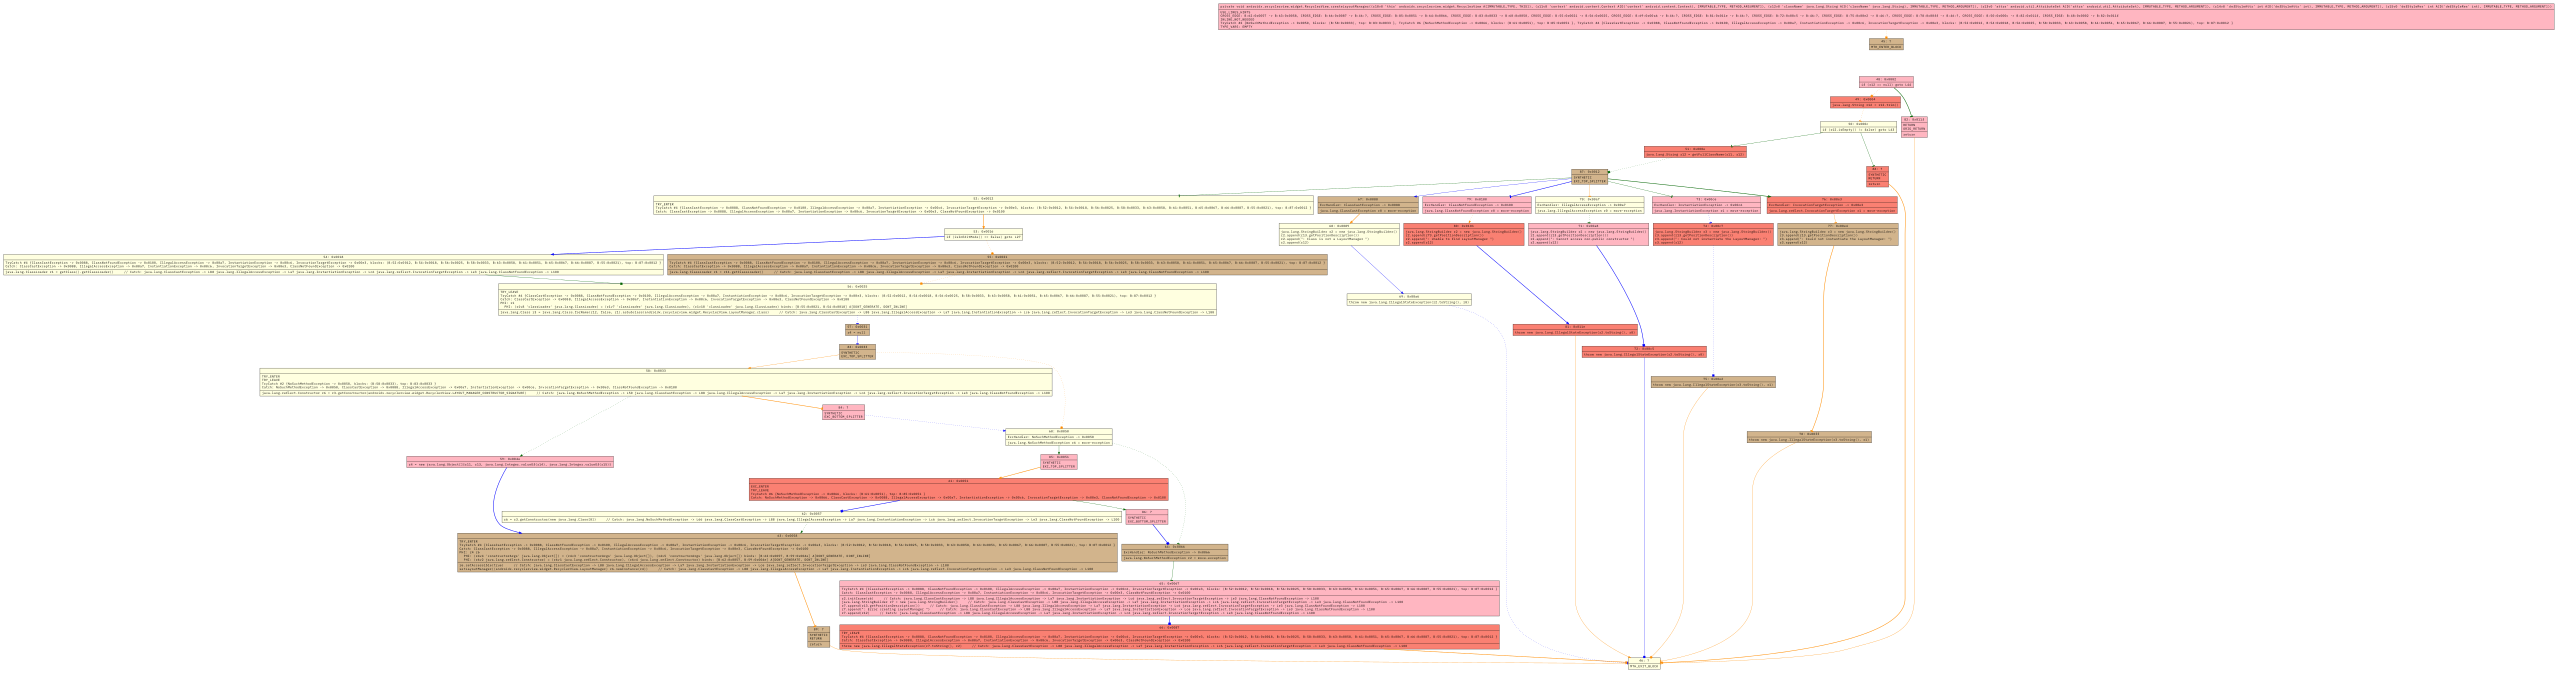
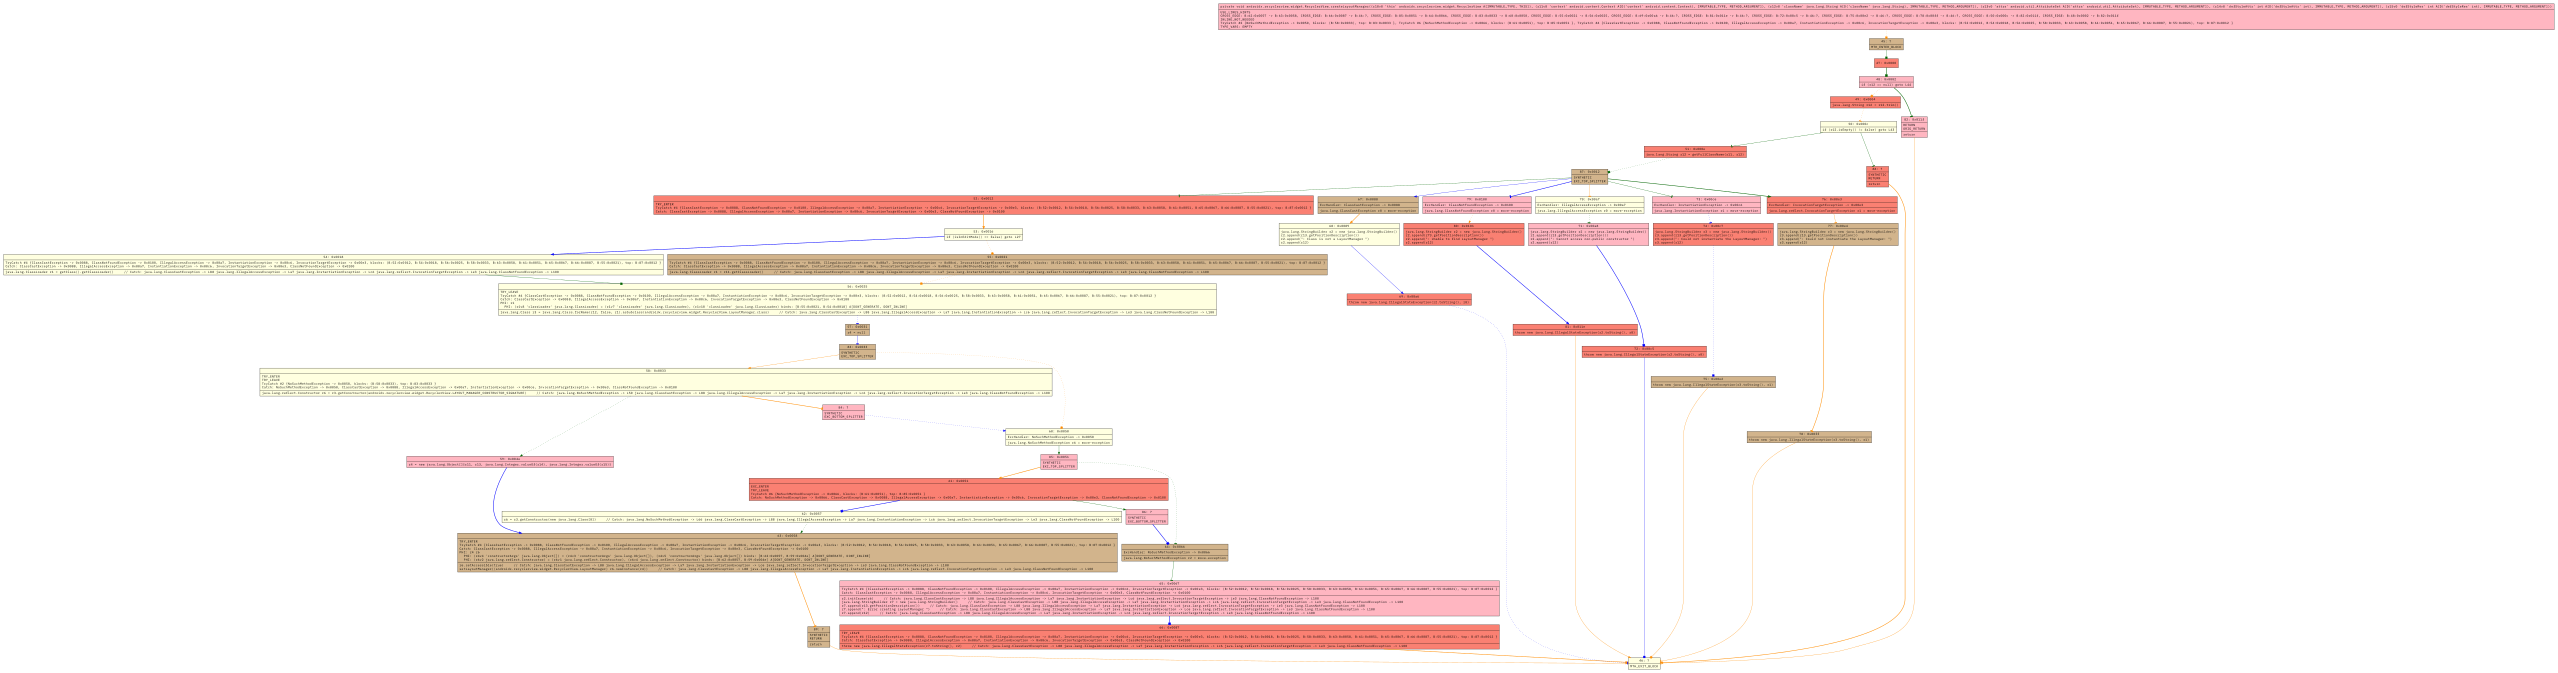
none -> (1886, 63)
(984, 205) -> (984, 205)
(1409, 300) -> (1409, 300)
(1174, 475) -> (1157, 471)
